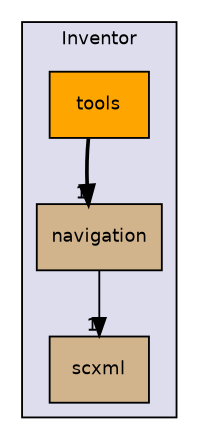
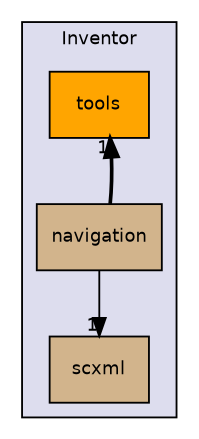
(87, 162) -> (112, 180)
